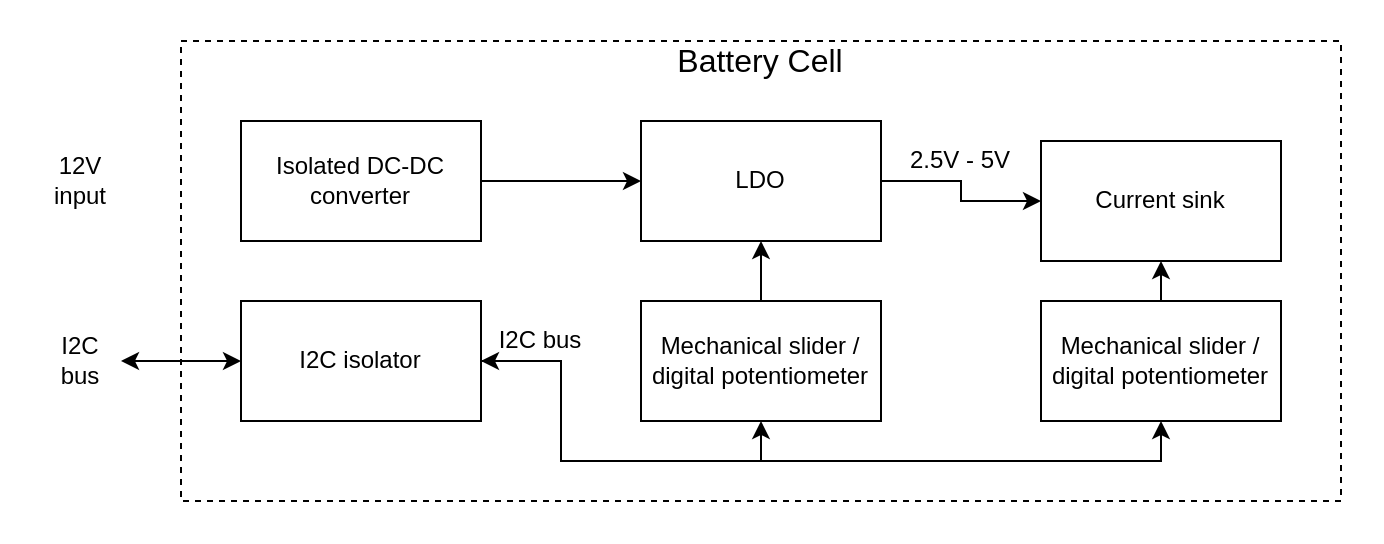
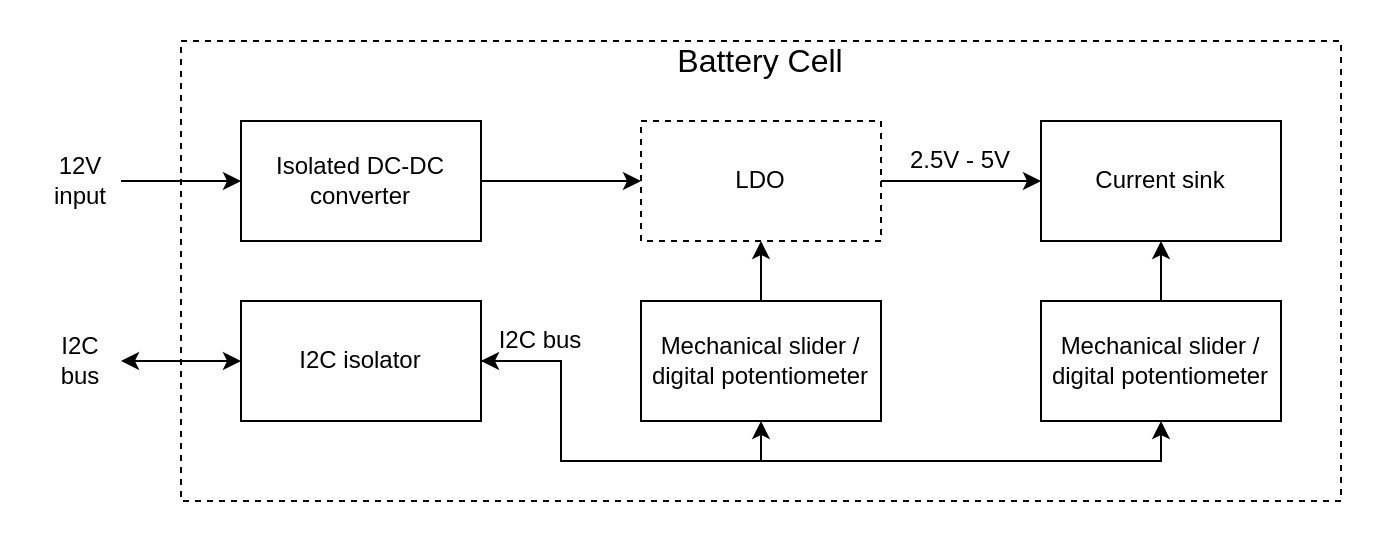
none -> (174, 181)
(761, 181) -> (761, 181)
(1161, 201) -> (1161, 181)
